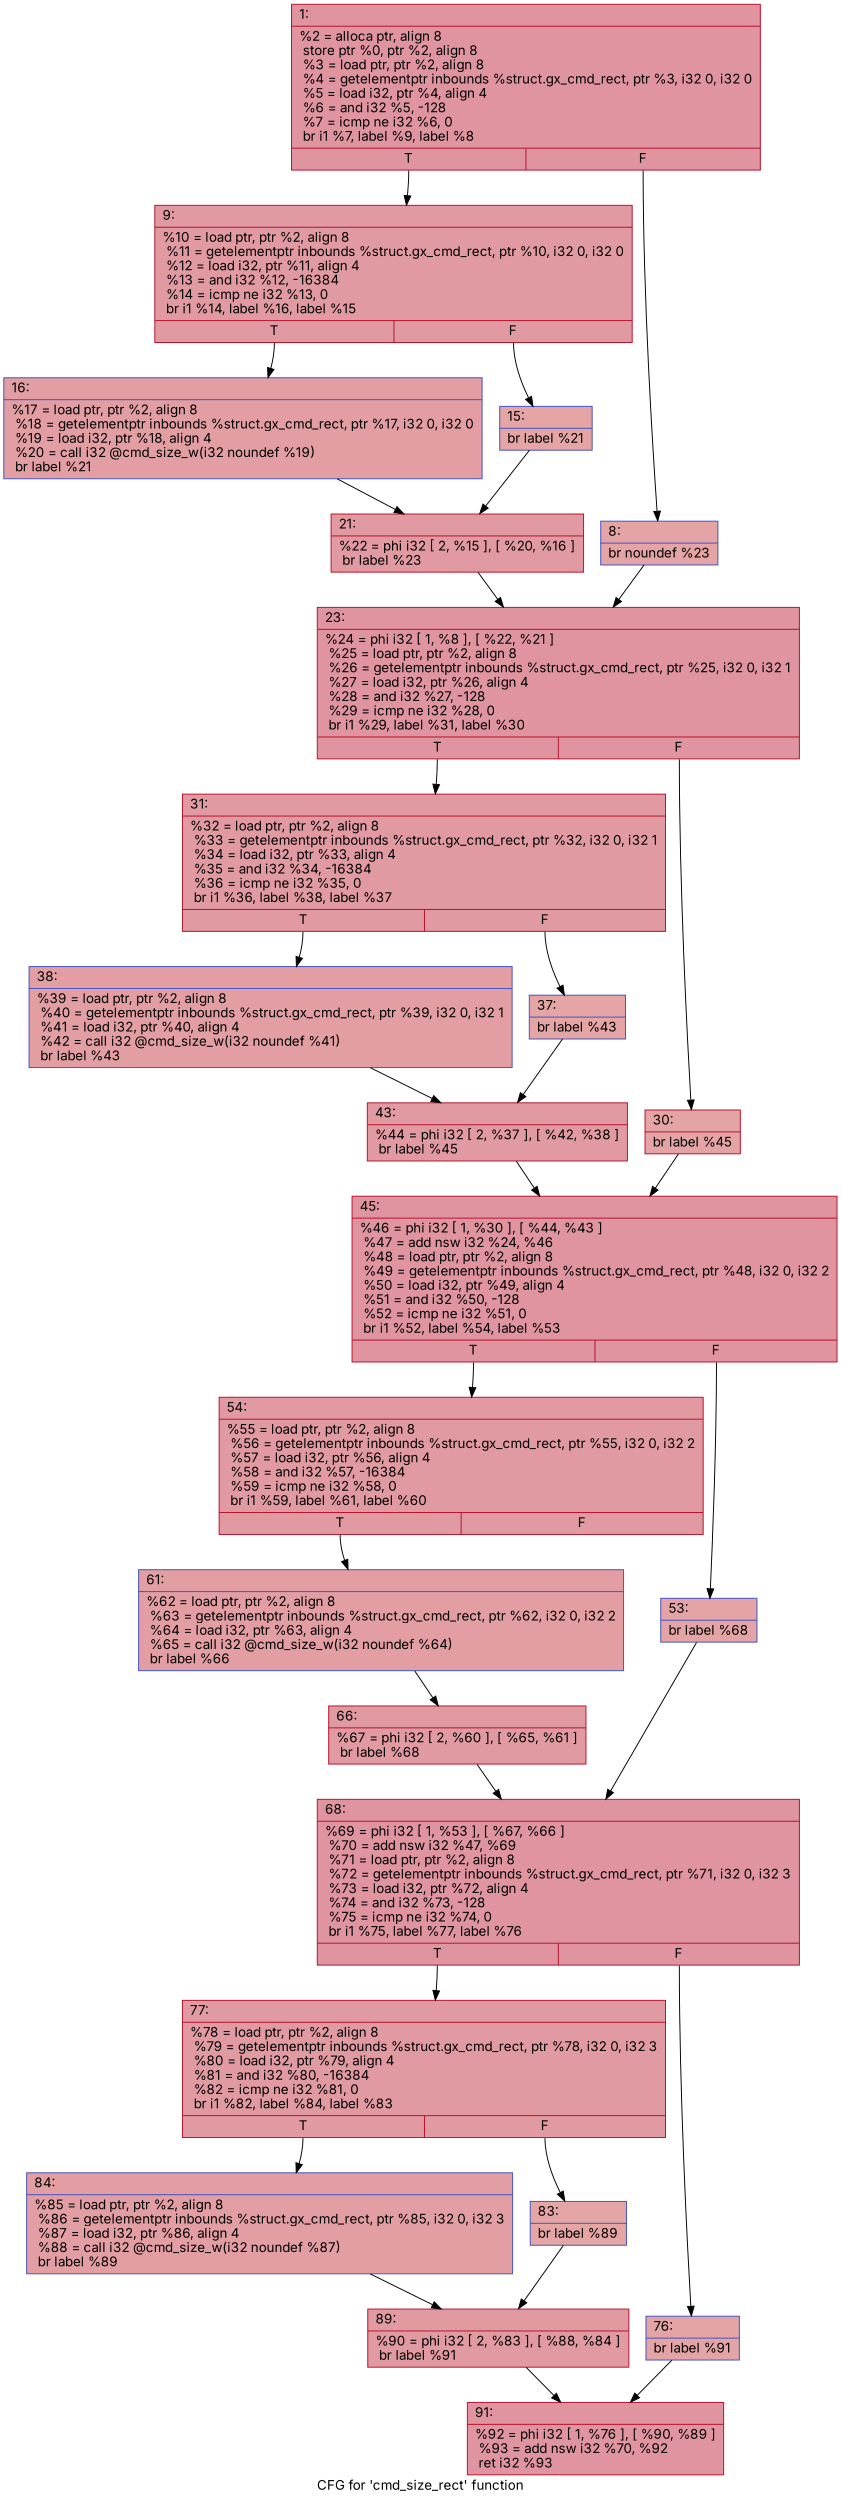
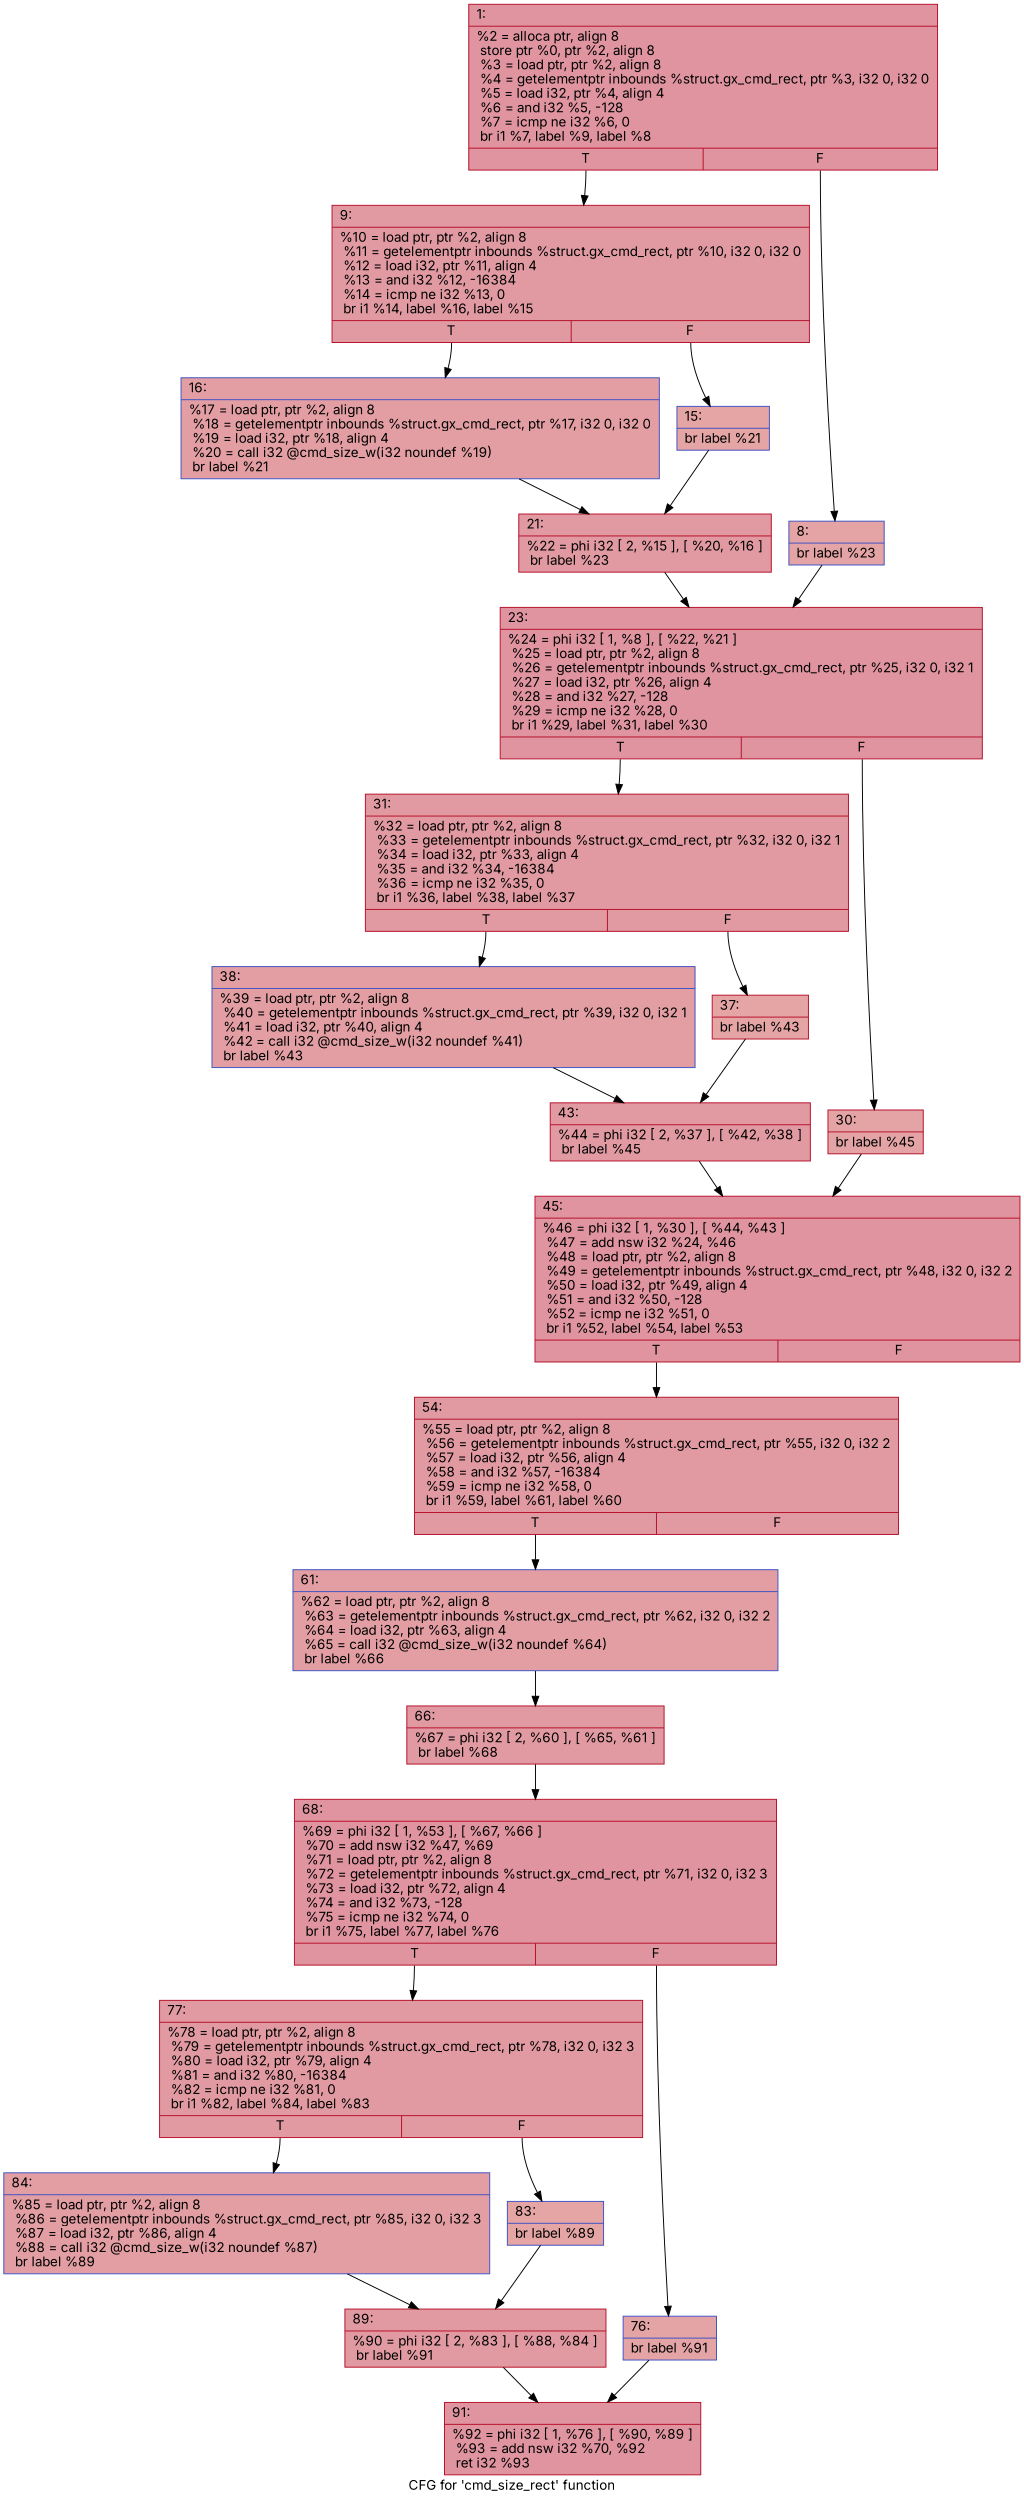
(659, 554) -> (837, 554)
(577, 1017) -> (760, 1017)
(709, 1620) -> none
